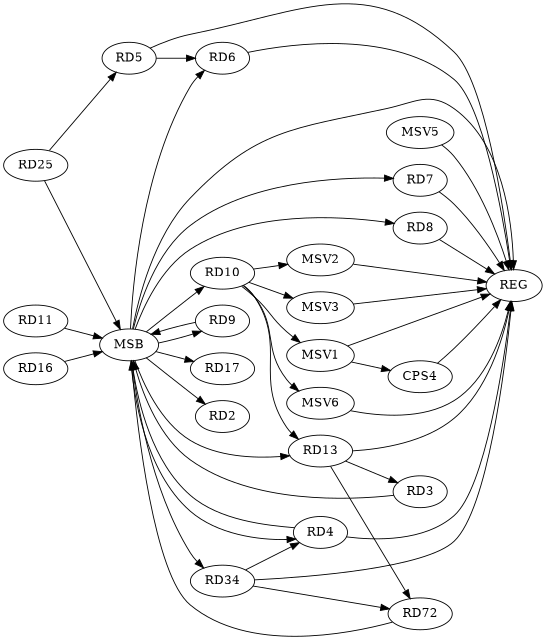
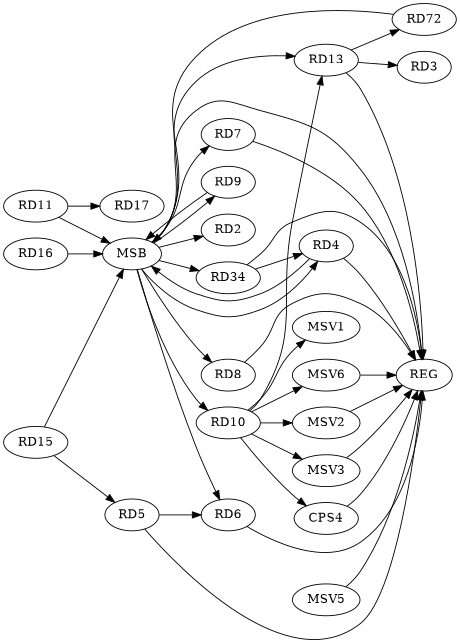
(36, 165) -> (36, 442)
(415, 322) -> none
(170, 355) -> (79, 206)
(367, 365) -> (268, 470)
(237, 483) -> none
(317, 597) -> none
